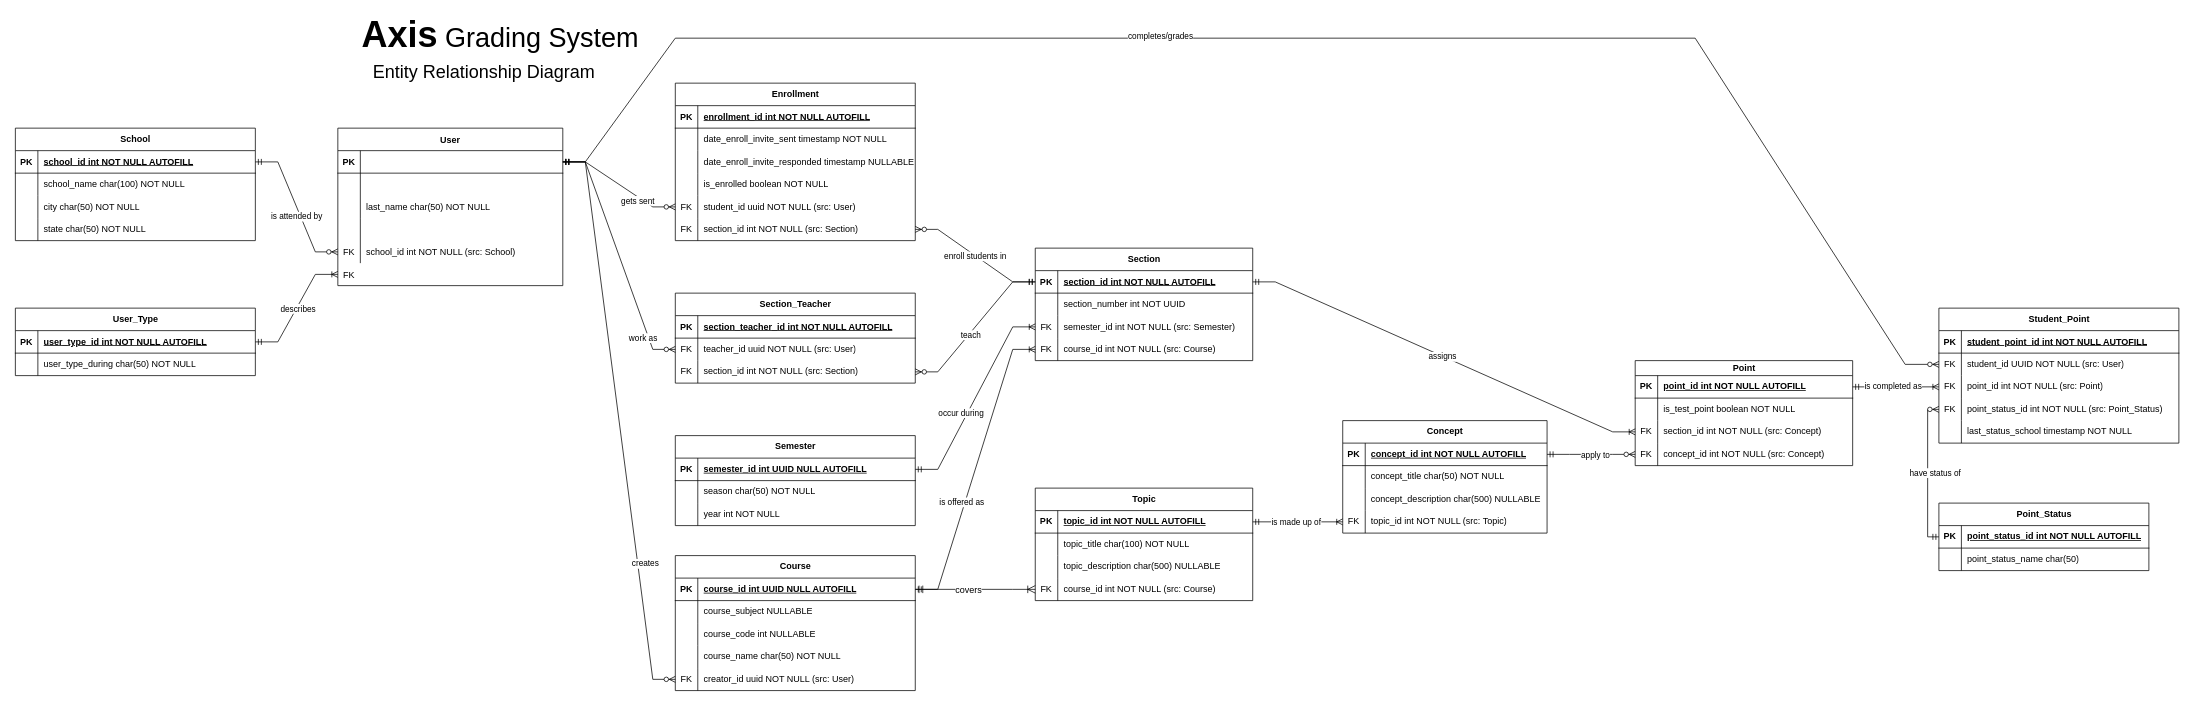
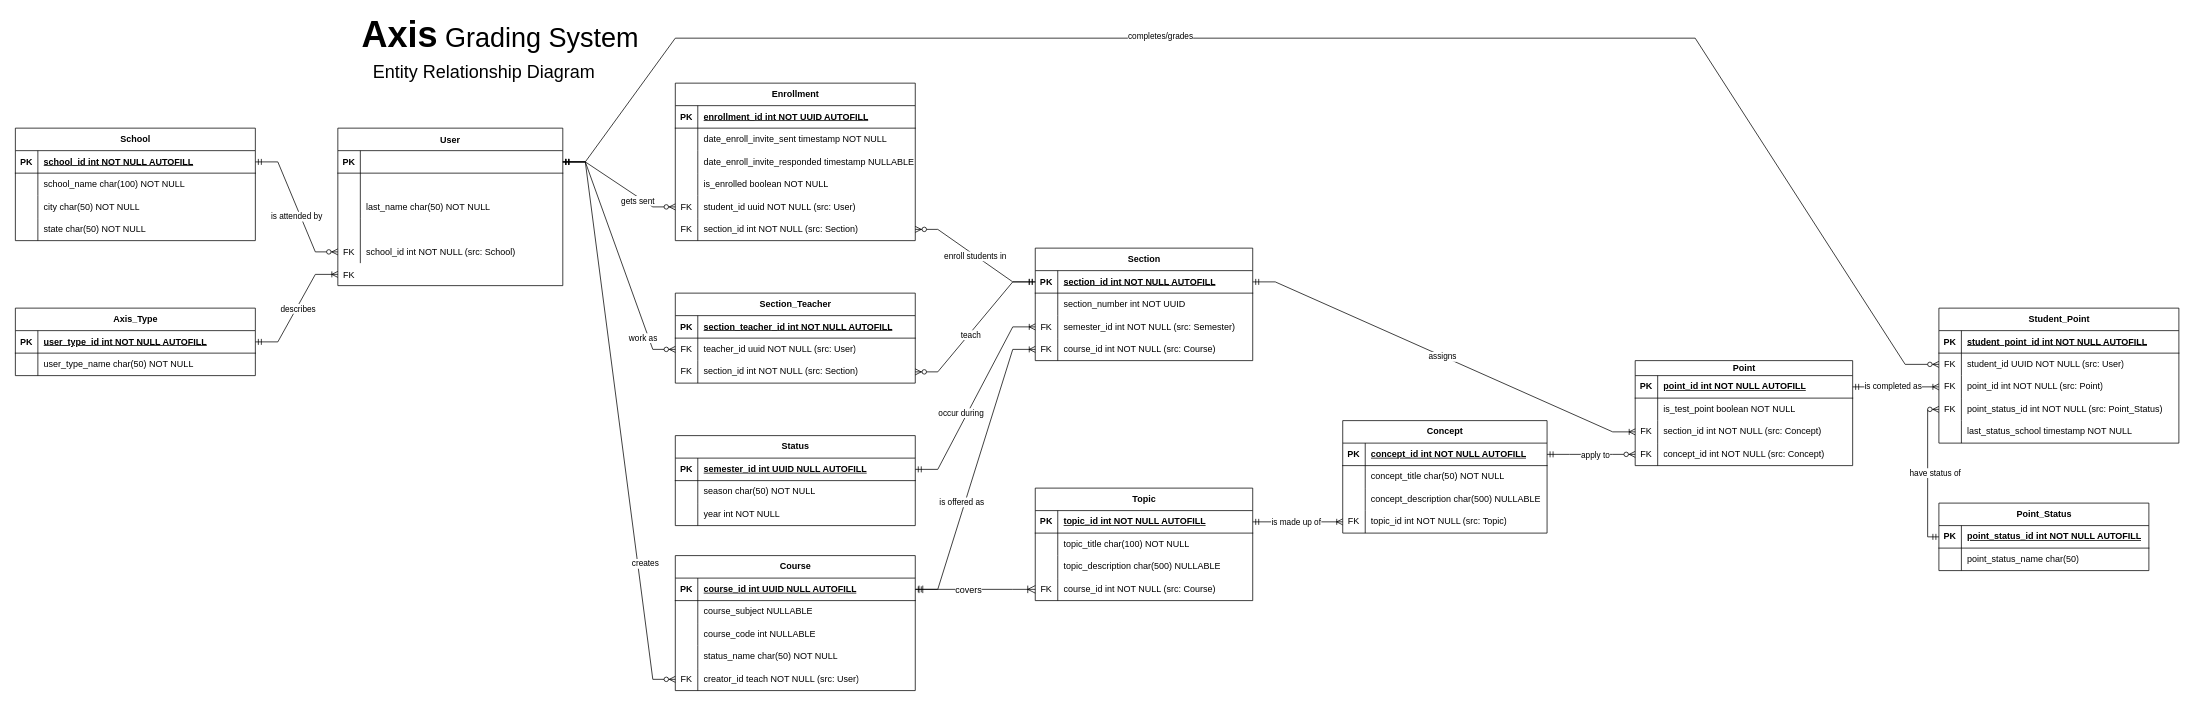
(783, 117) -> (783, 117)
(136, 319) -> (136, 319)
(125, 364) -> (121, 364)
(796, 447) -> (796, 447)
(773, 657) -> (773, 657)
(785, 679) -> (789, 679)
